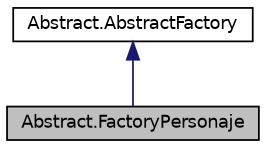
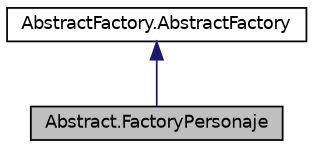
(133, 25) -> (157, 25)
